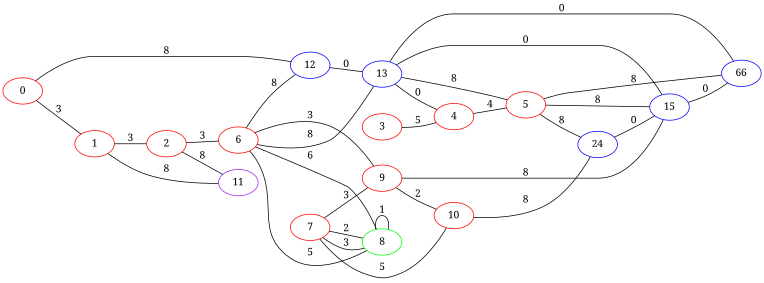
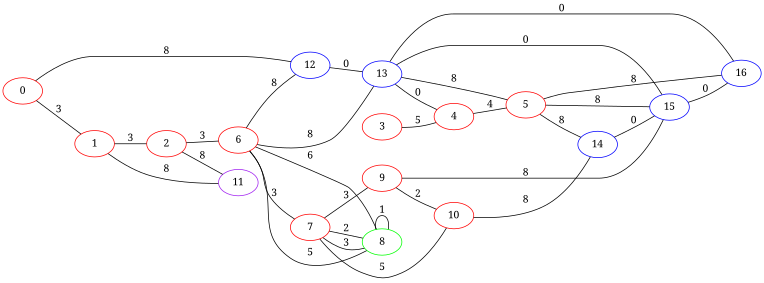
(741, 73) -> (741, 73)
(322, 124) -> (272, 200)
(598, 144) -> (598, 144)
